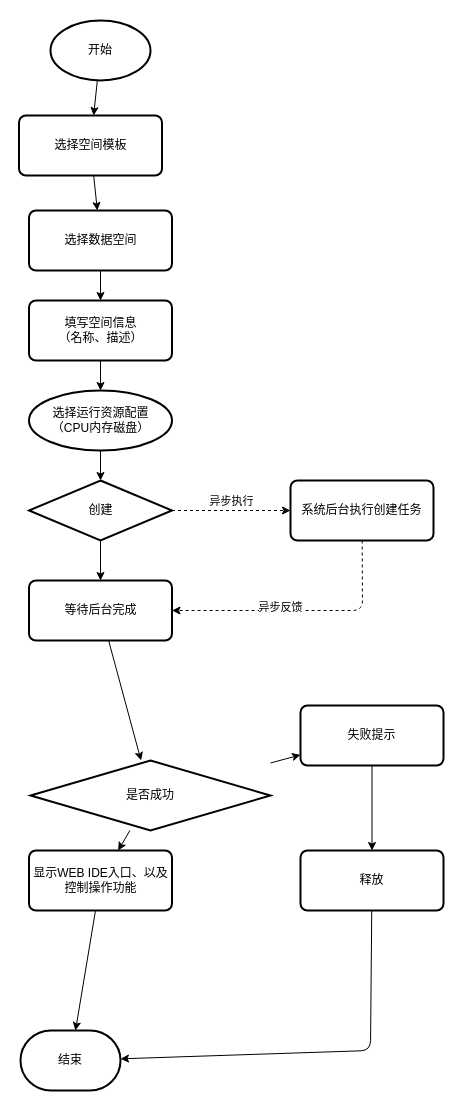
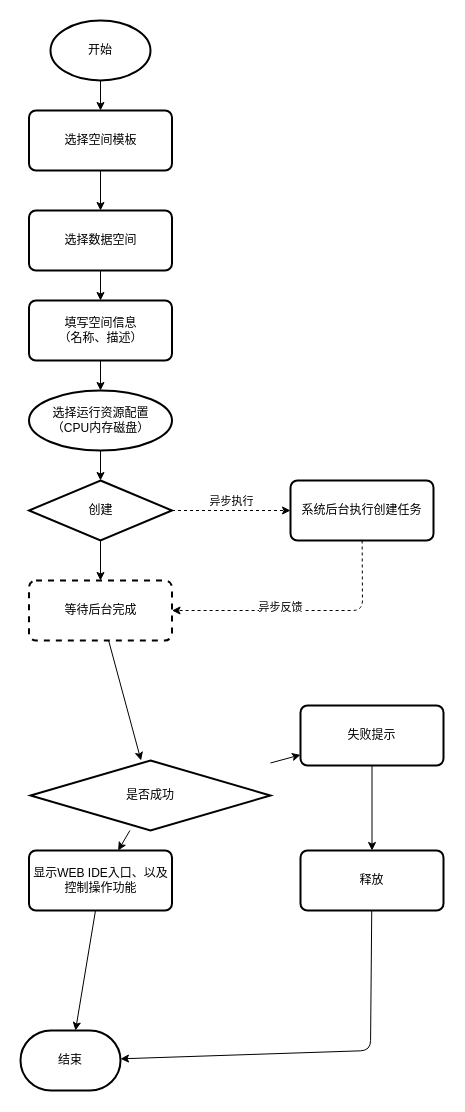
(91, 146) -> (101, 141)
(101, 611) -> (101, 611)
